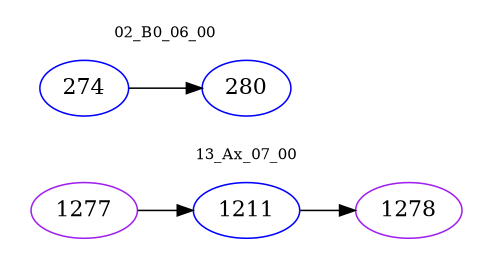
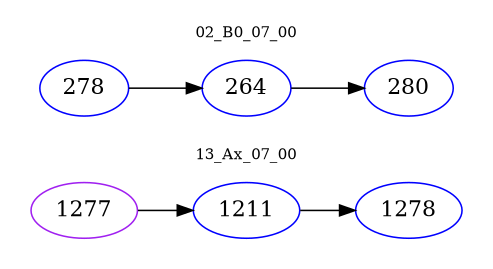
(165, 33) -> (247, 33)
none -> (84, 88)
(84, 88) -> (247, 88)
(409, 210) -> (409, 210)
